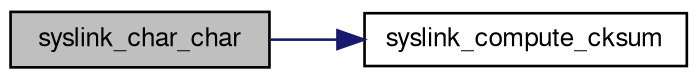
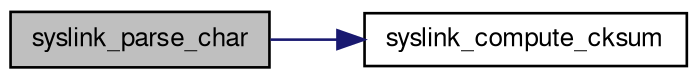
(140, 40) -> (140, 40)
